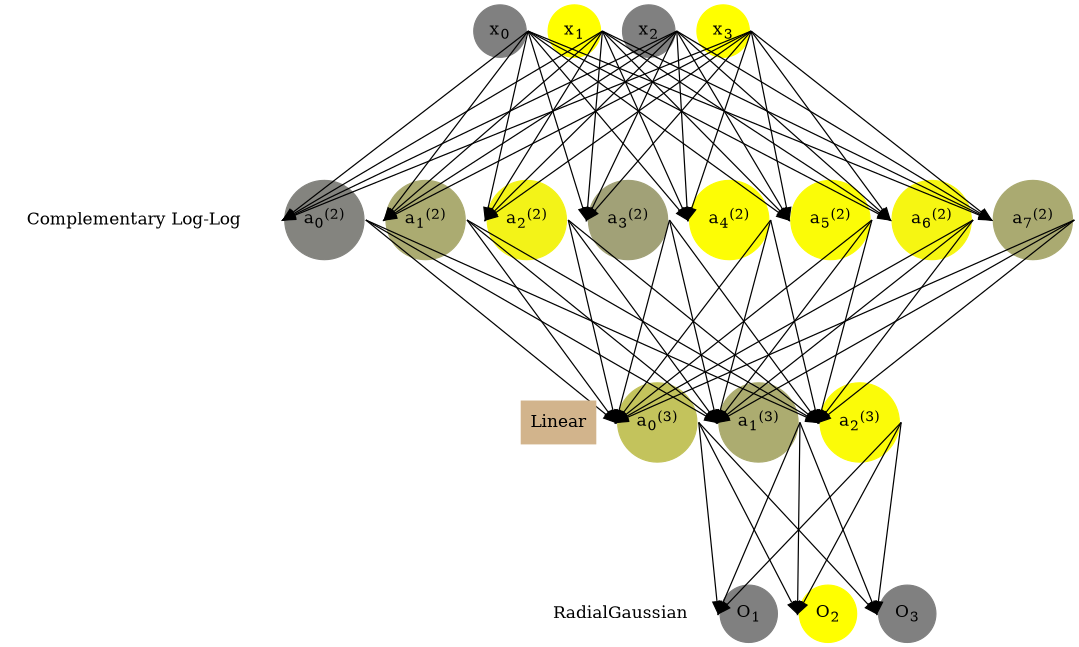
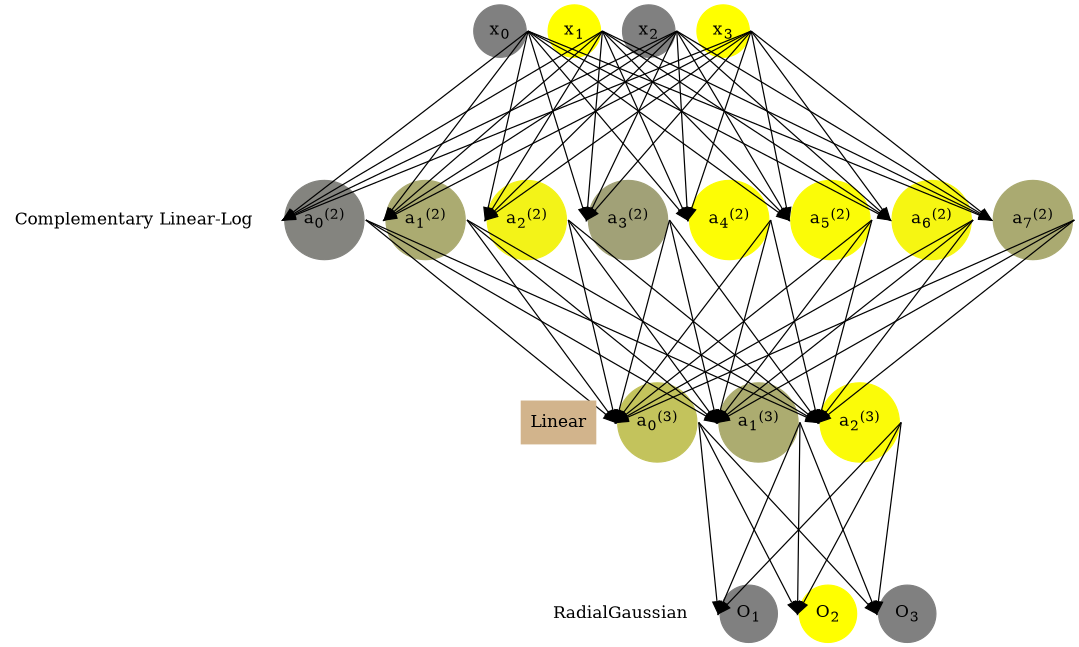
(134, 220) -> (134, 220)
